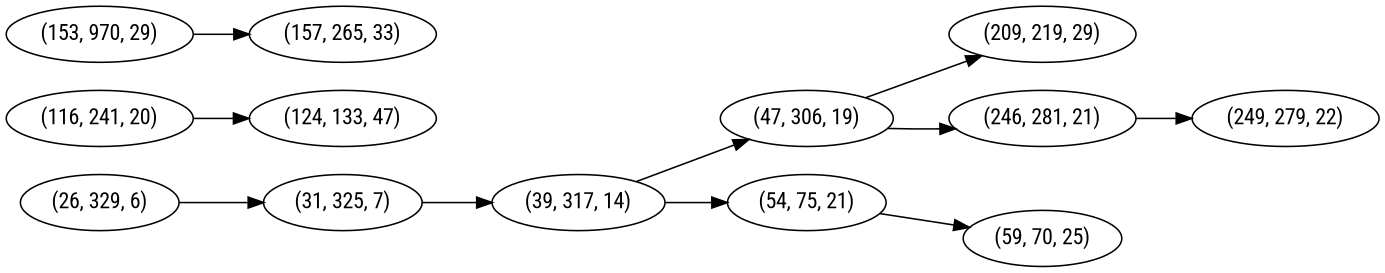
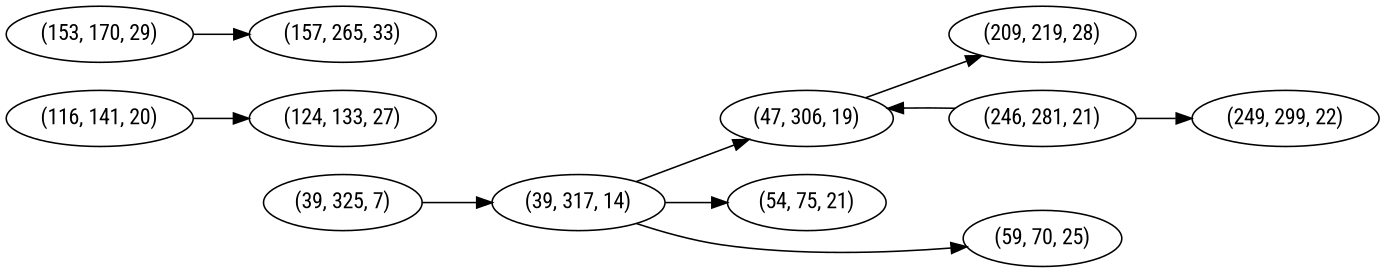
(100, 34) -> (100, 34)
(1042, 34) -> (1042, 34)
(100, 118) -> (100, 118)
(343, 118) -> (343, 118)
(1286, 118) -> (1286, 118)
(914, 129) -> (929, 108)
(100, 203) -> none
(343, 203) -> (343, 203)
(917, 219) -> (792, 251)
